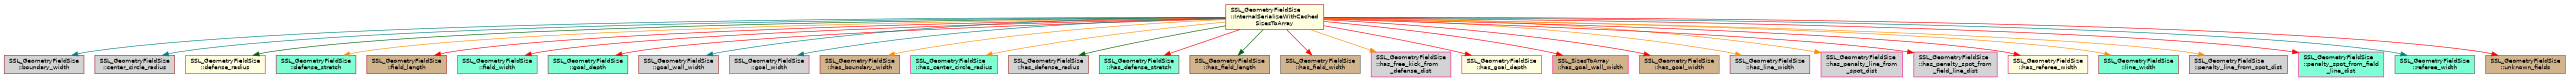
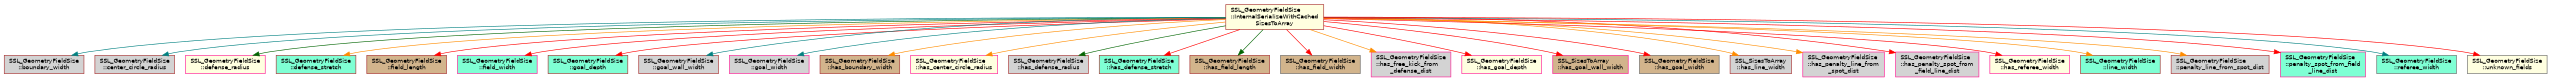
(954, 64) -> (954, 64)
(1770, 64) -> (1761, 64)
(2525, 64) -> (2507, 64)
